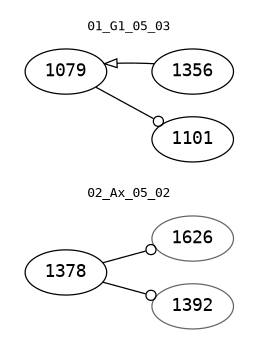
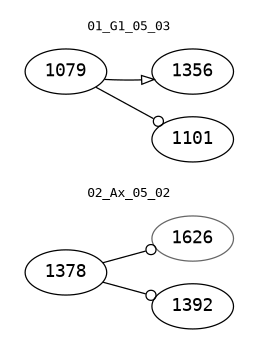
(136, 63) -> (123, 80)
(193, 306) -> (193, 306)
